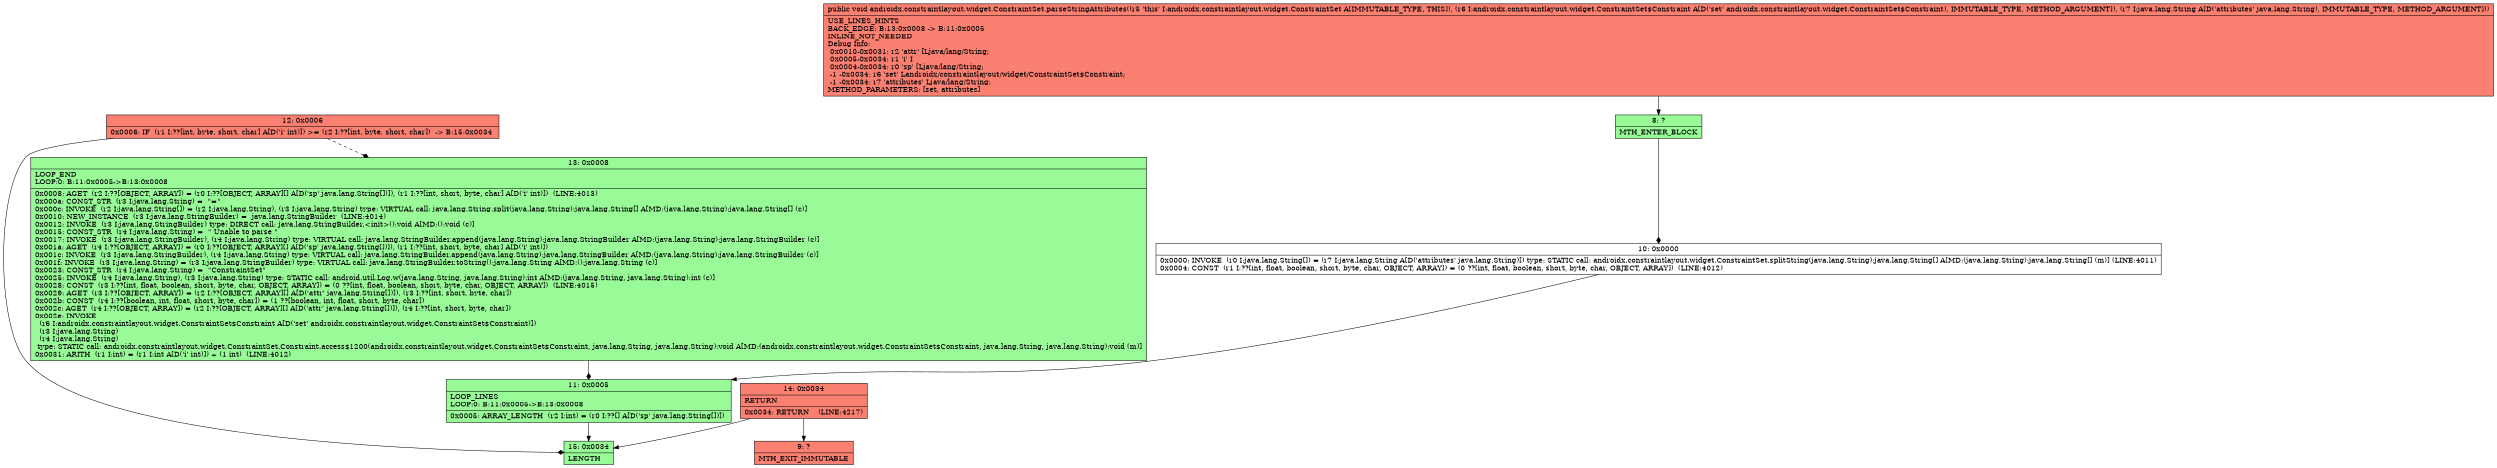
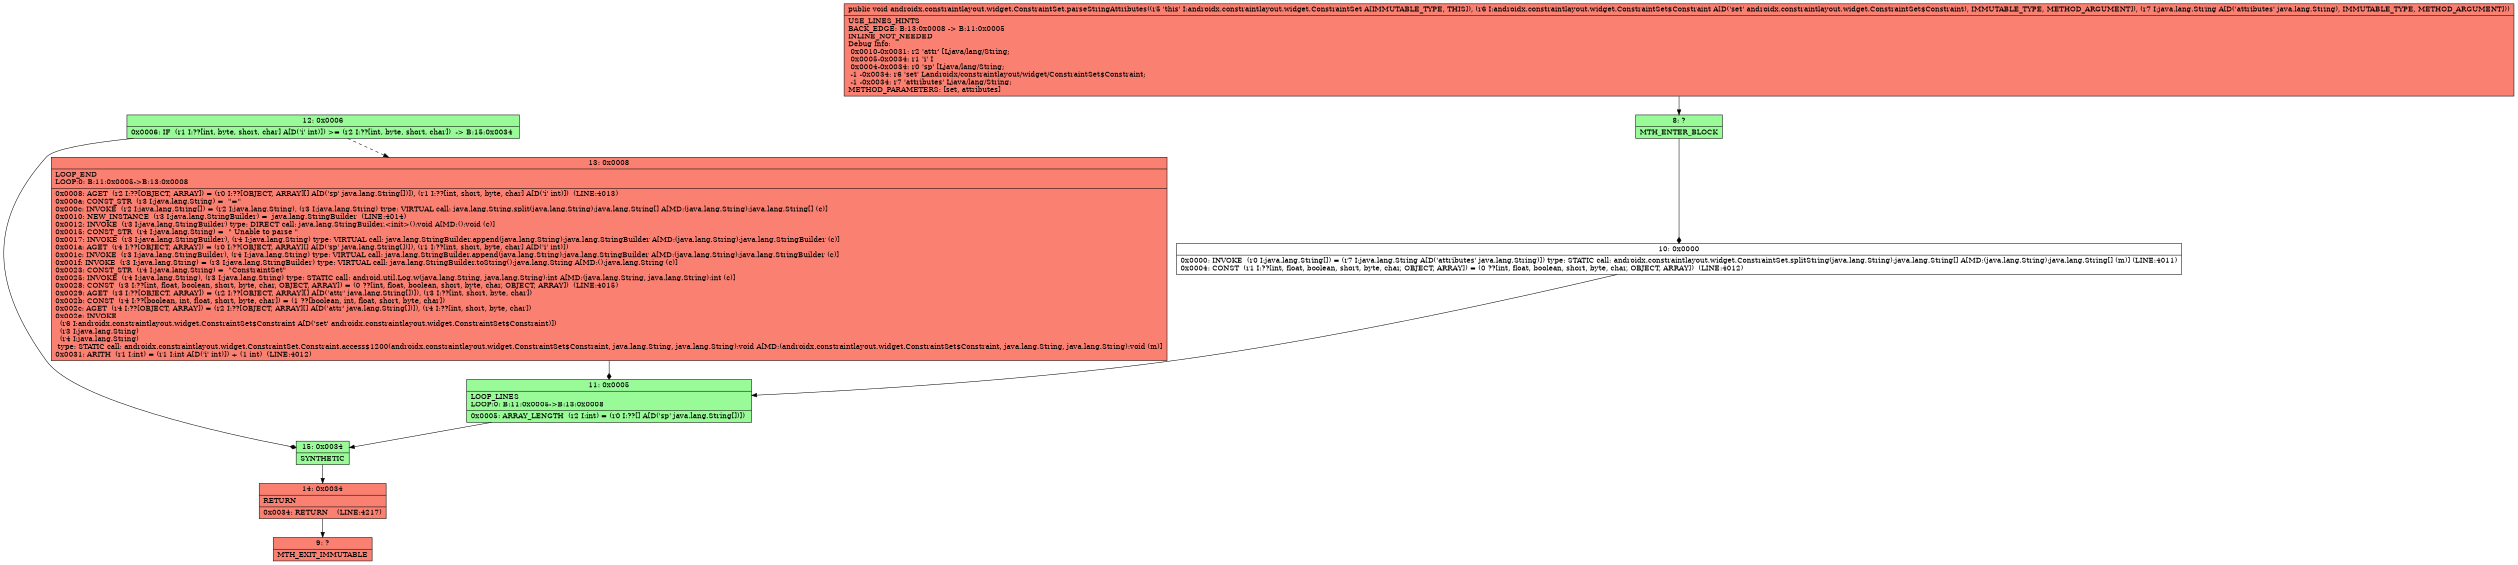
(303, 127) -> (323, 127)
(345, 147) -> (366, 147)
(589, 259) -> (609, 259)
(685, 434) -> (323, 471)
(584, 458) -> (323, 458)
